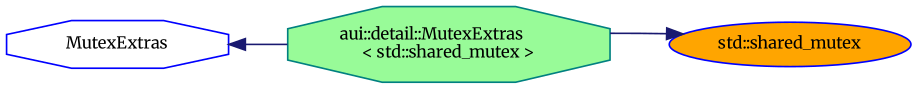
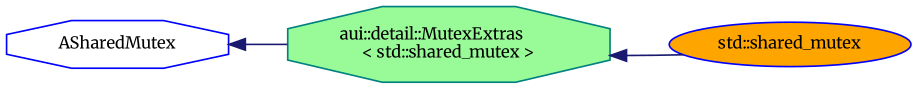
(638, 33) -> (655, 55)
(118, 44) -> (118, 44)
